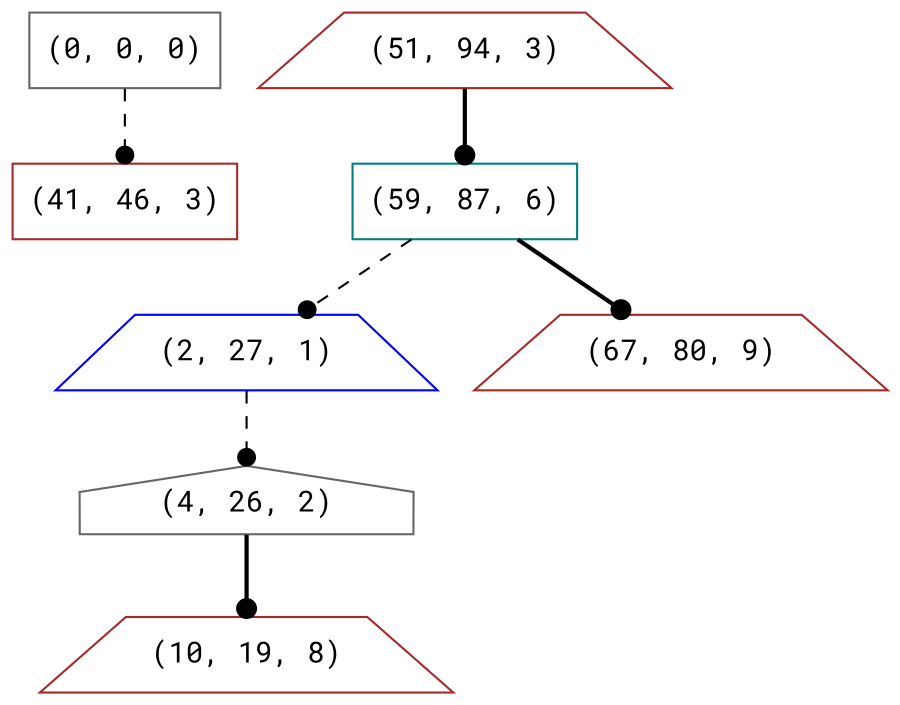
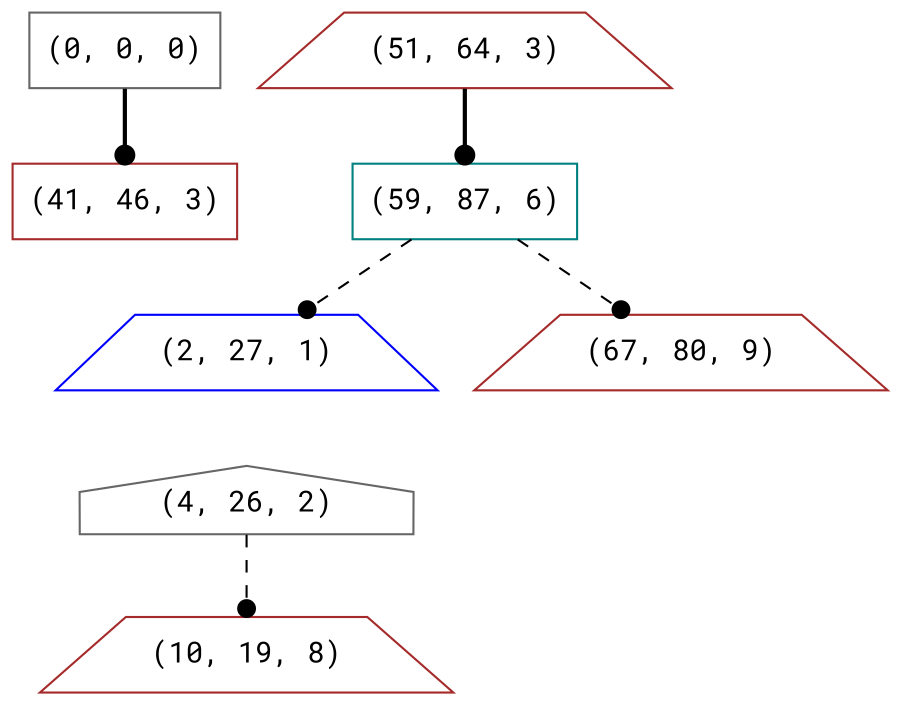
(465, 50) -> (465, 50)
(125, 118) -> (125, 118)
(565, 272) -> (565, 272)
(247, 420) -> none
(247, 567) -> (247, 567)
